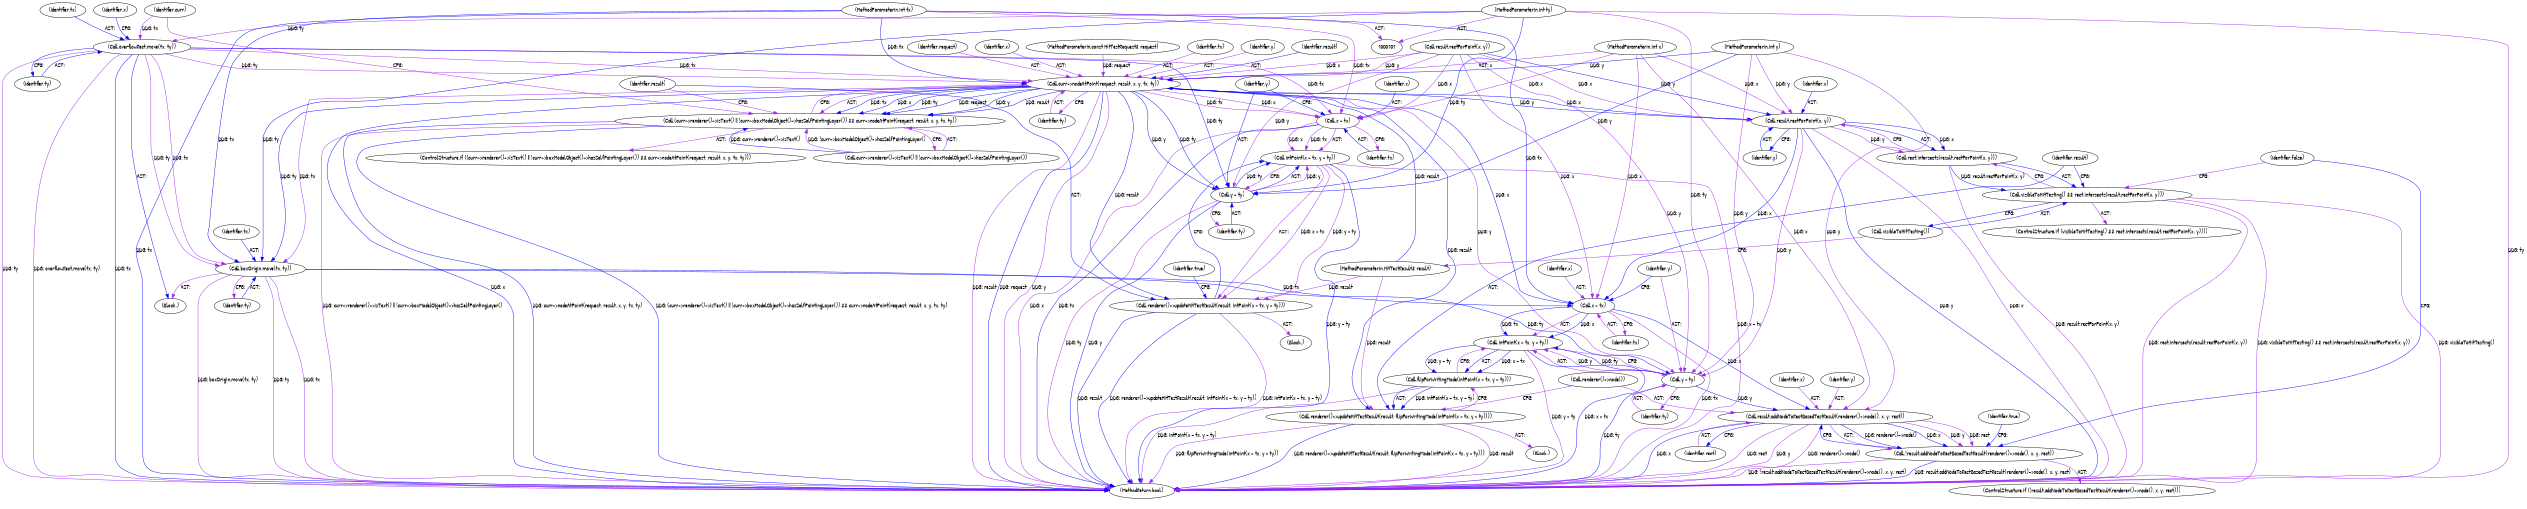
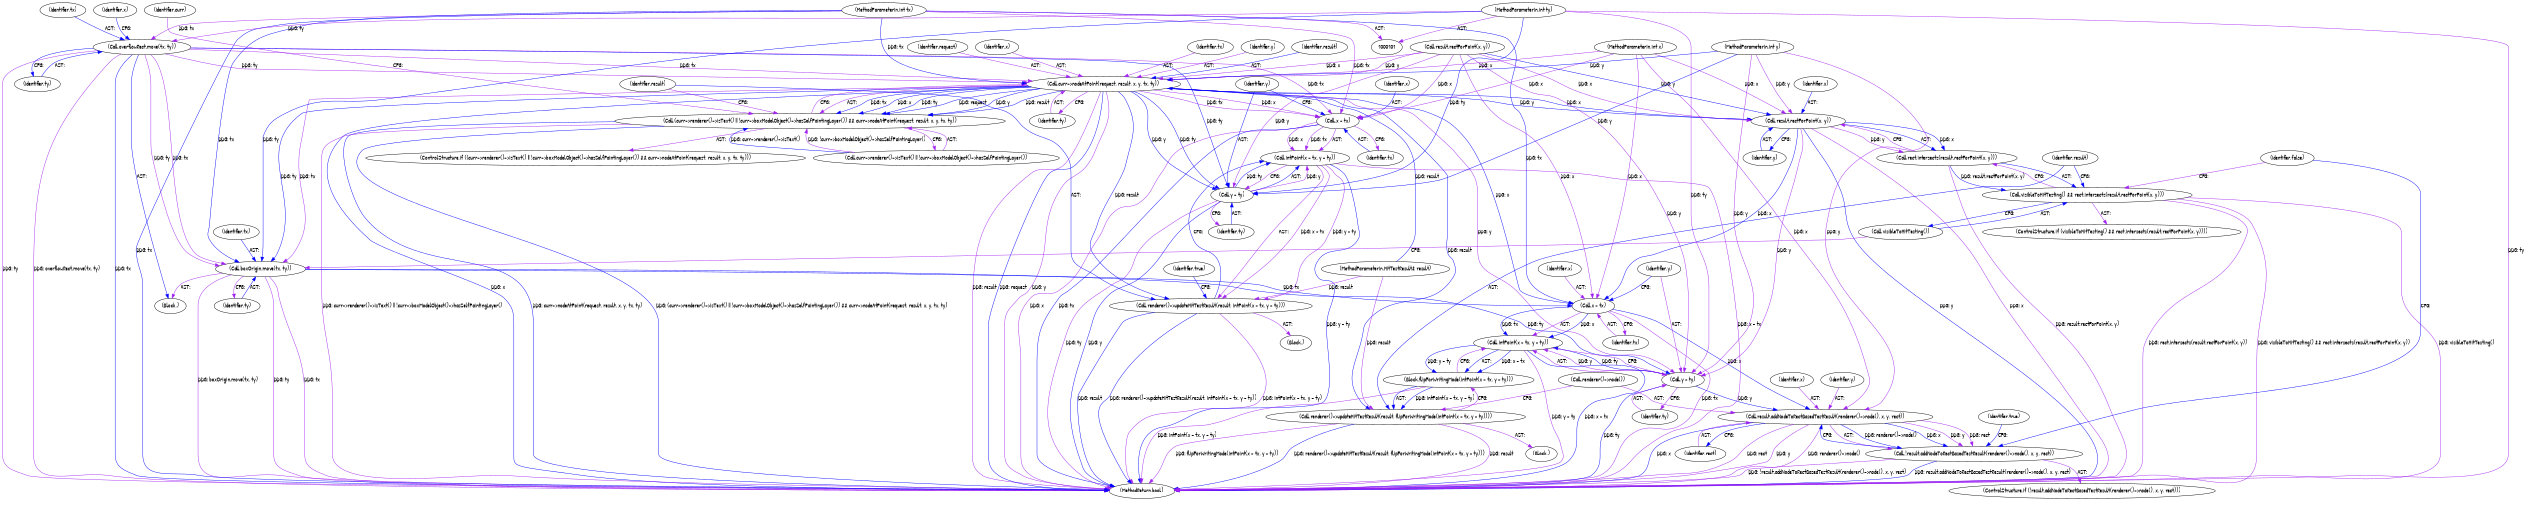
(144, 24) -> (324, 18)
(1103, 47) -> none
(1486, 66) -> (1486, 66)
(1668, 253) -> (1127, 253)
(1459, 380) -> (1459, 380)
